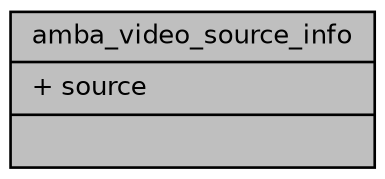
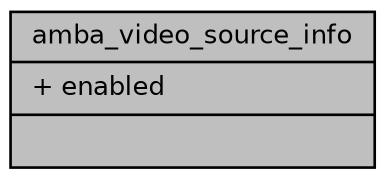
(90, 87) -> (99, 87)
